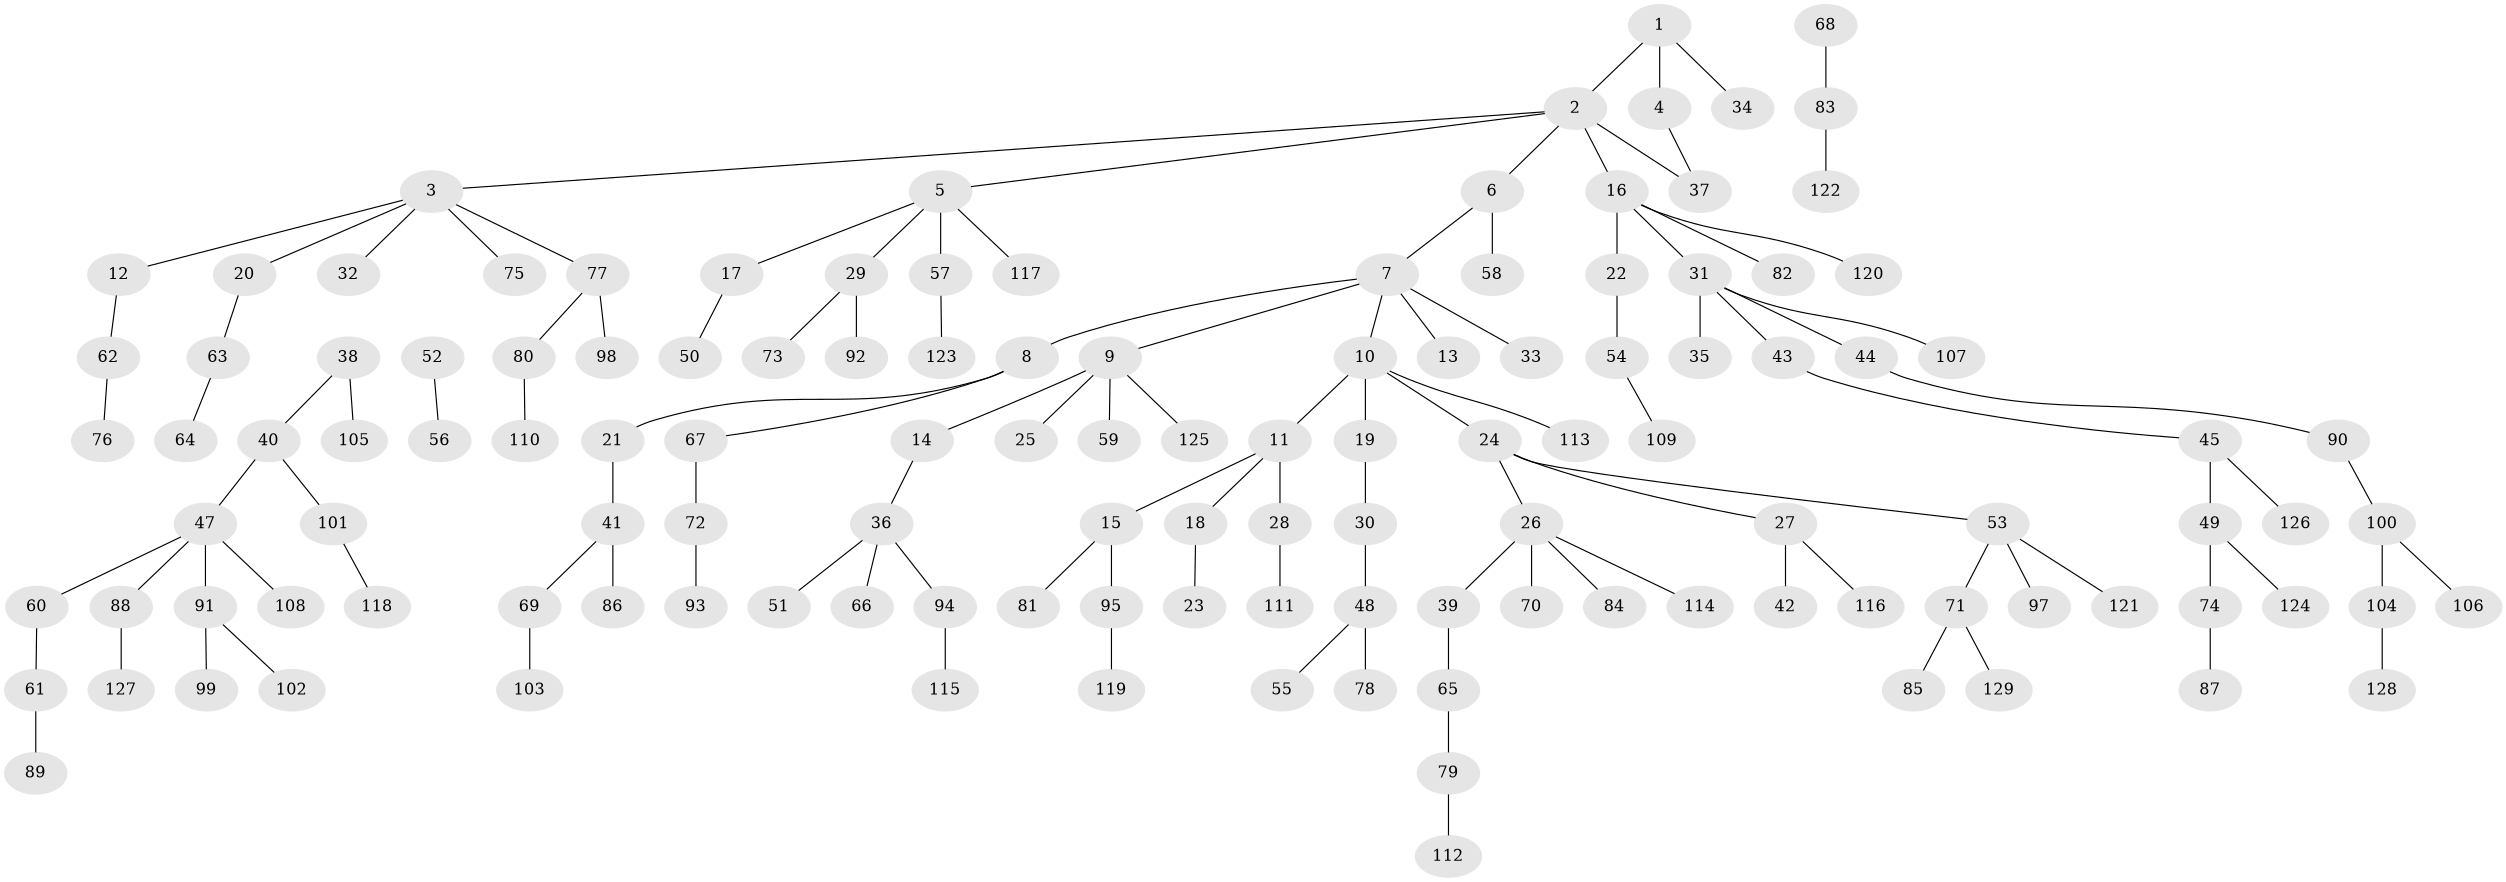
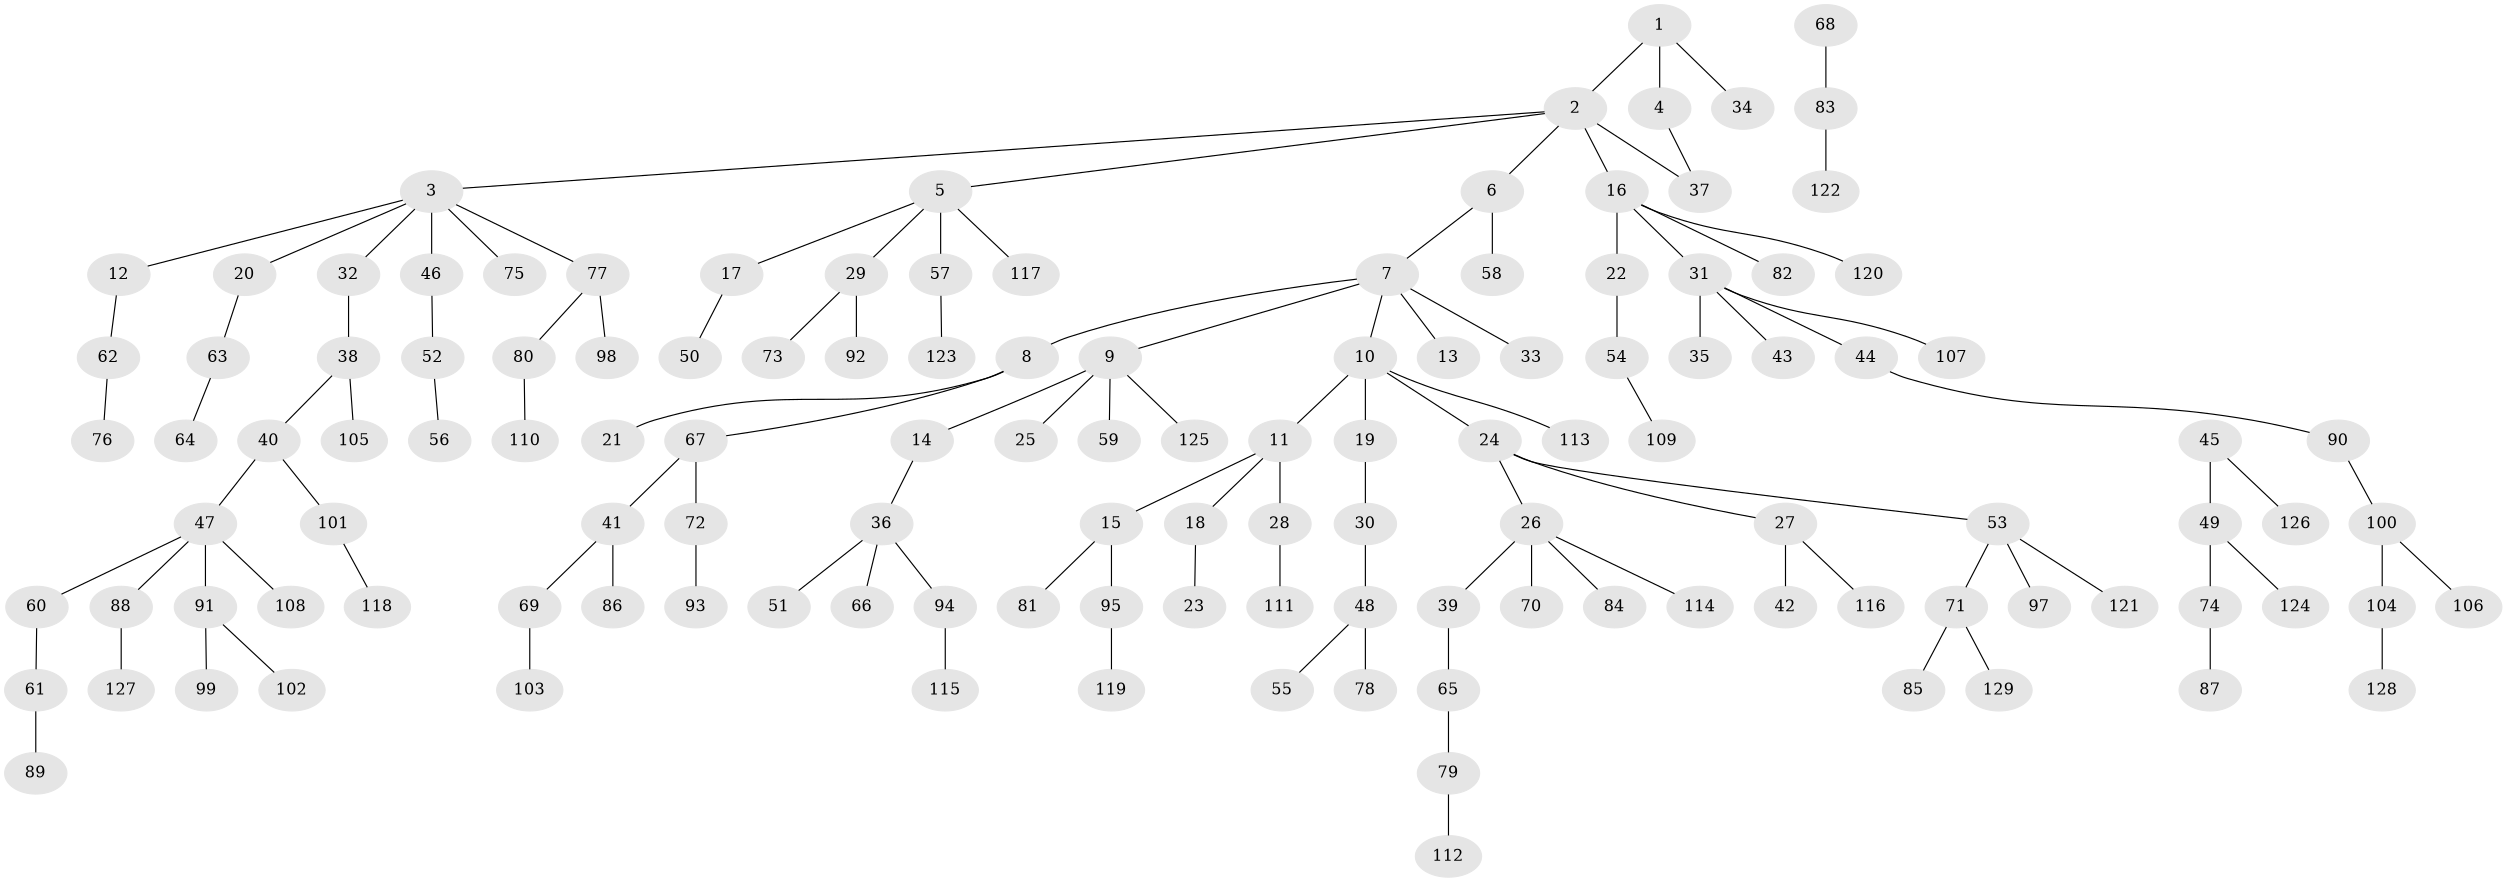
none -> (432, 275)
none -> (349, 316)
(1991, 416) -> none
(613, 483) -> (655, 482)
